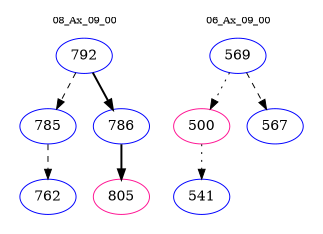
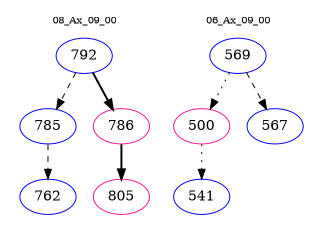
(121, 126) -> (121, 126)
